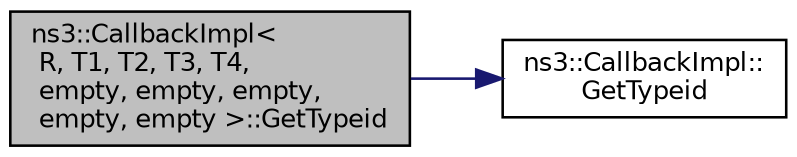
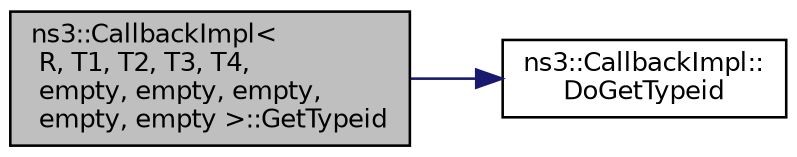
(644, 79) -> (644, 79)
